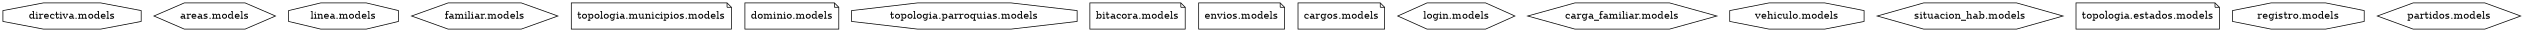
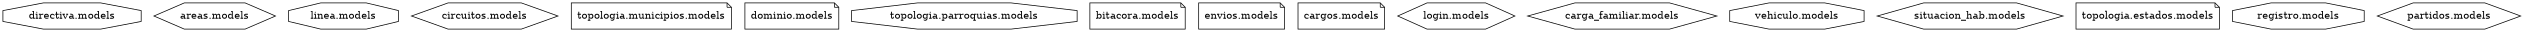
(485, 16) -> (485, 16)
